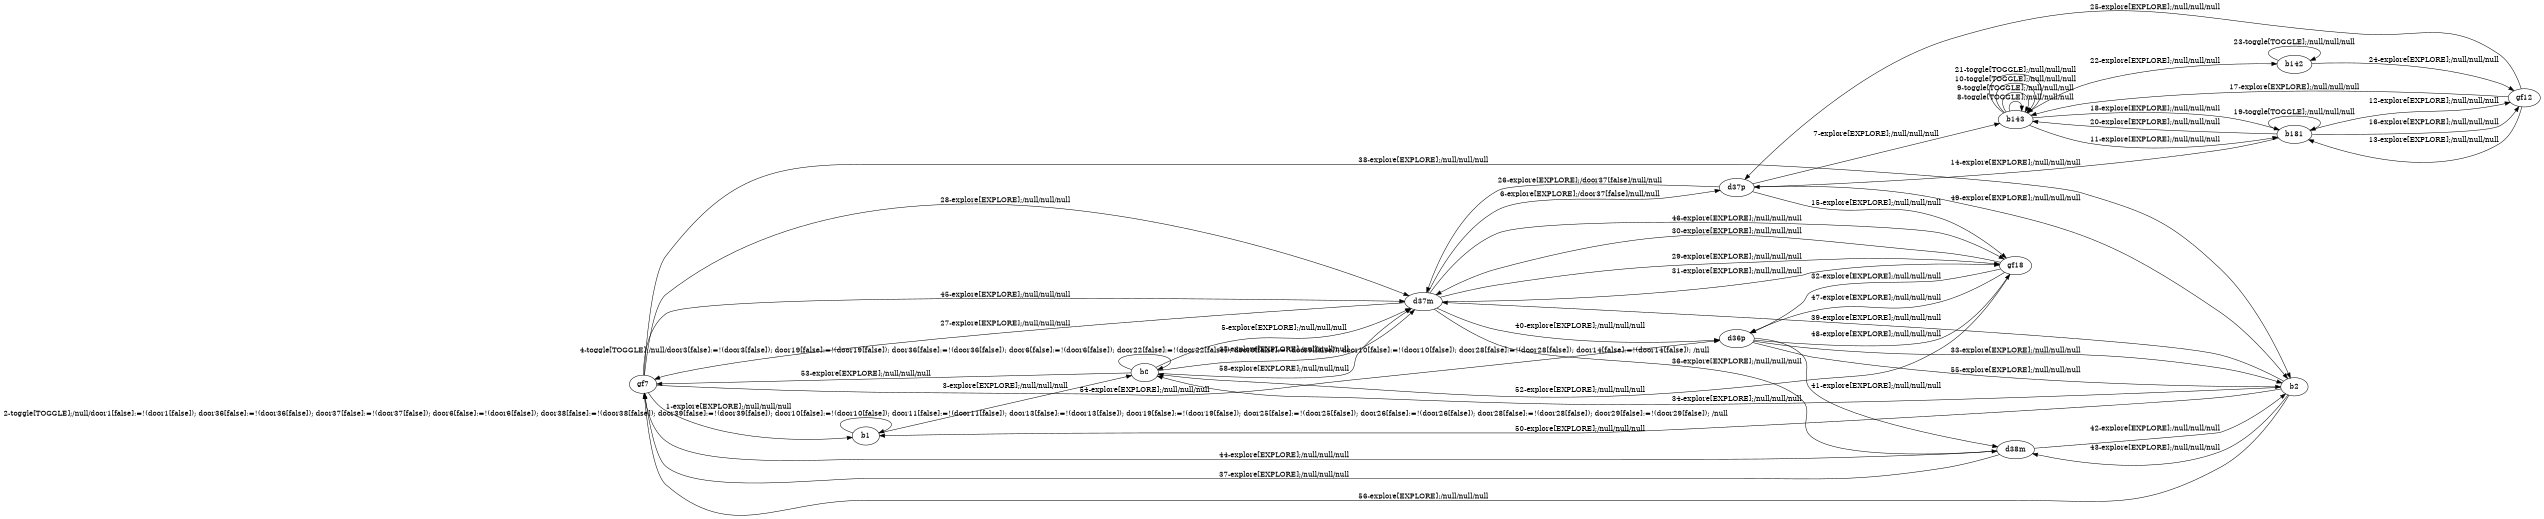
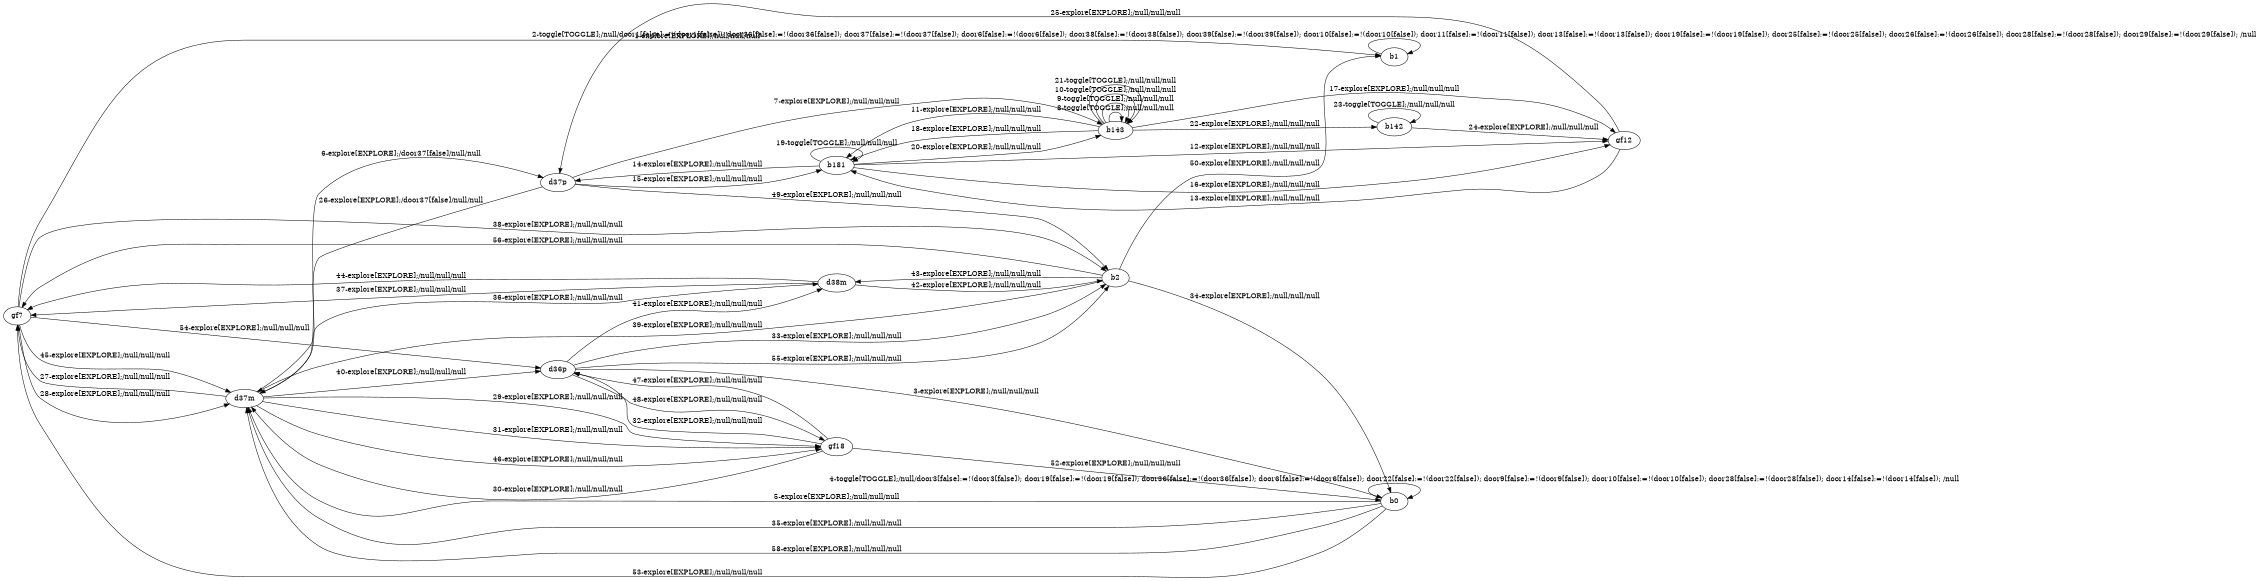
(2271, 92) -> (1373, 93)
(1882, 209) -> (697, 187)
(1003, 405) -> (980, 406)
